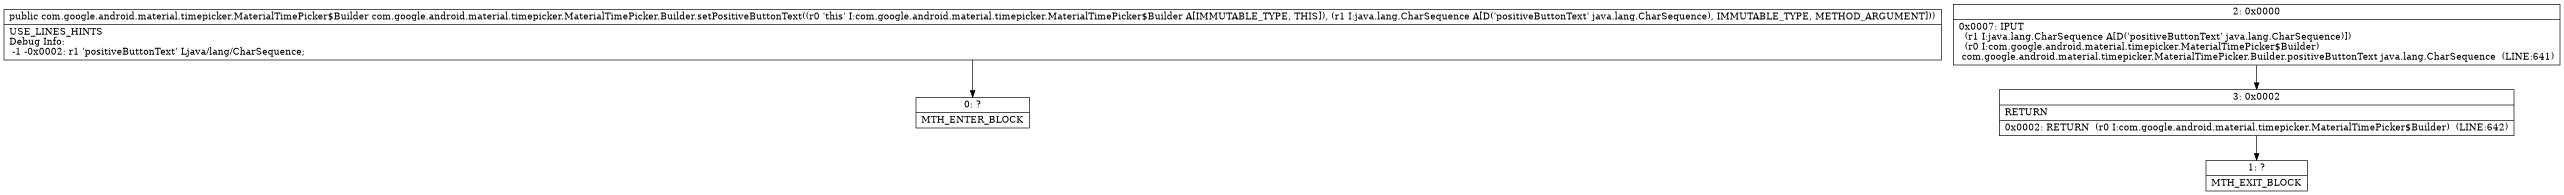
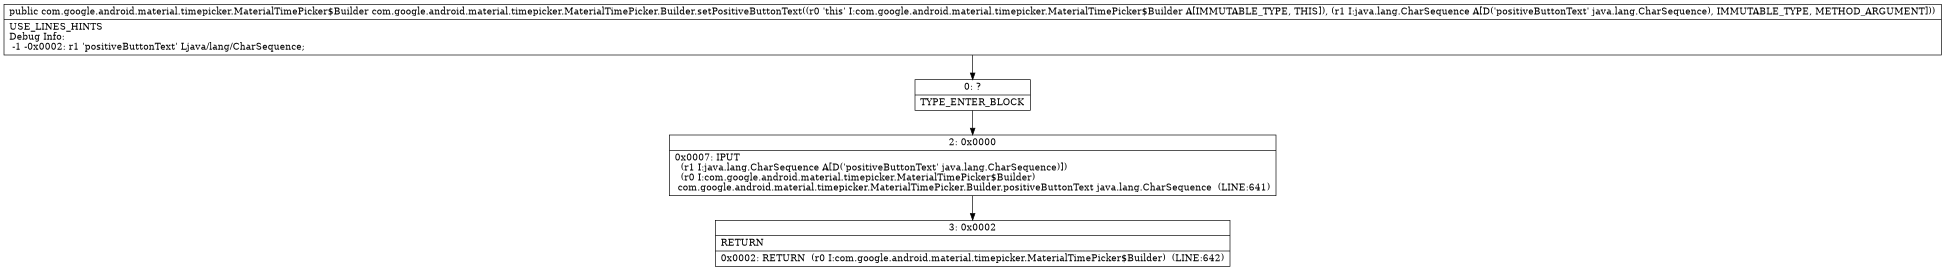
none -> (973, 119)
(973, 120) -> (973, 102)
(2257, 176) -> none
